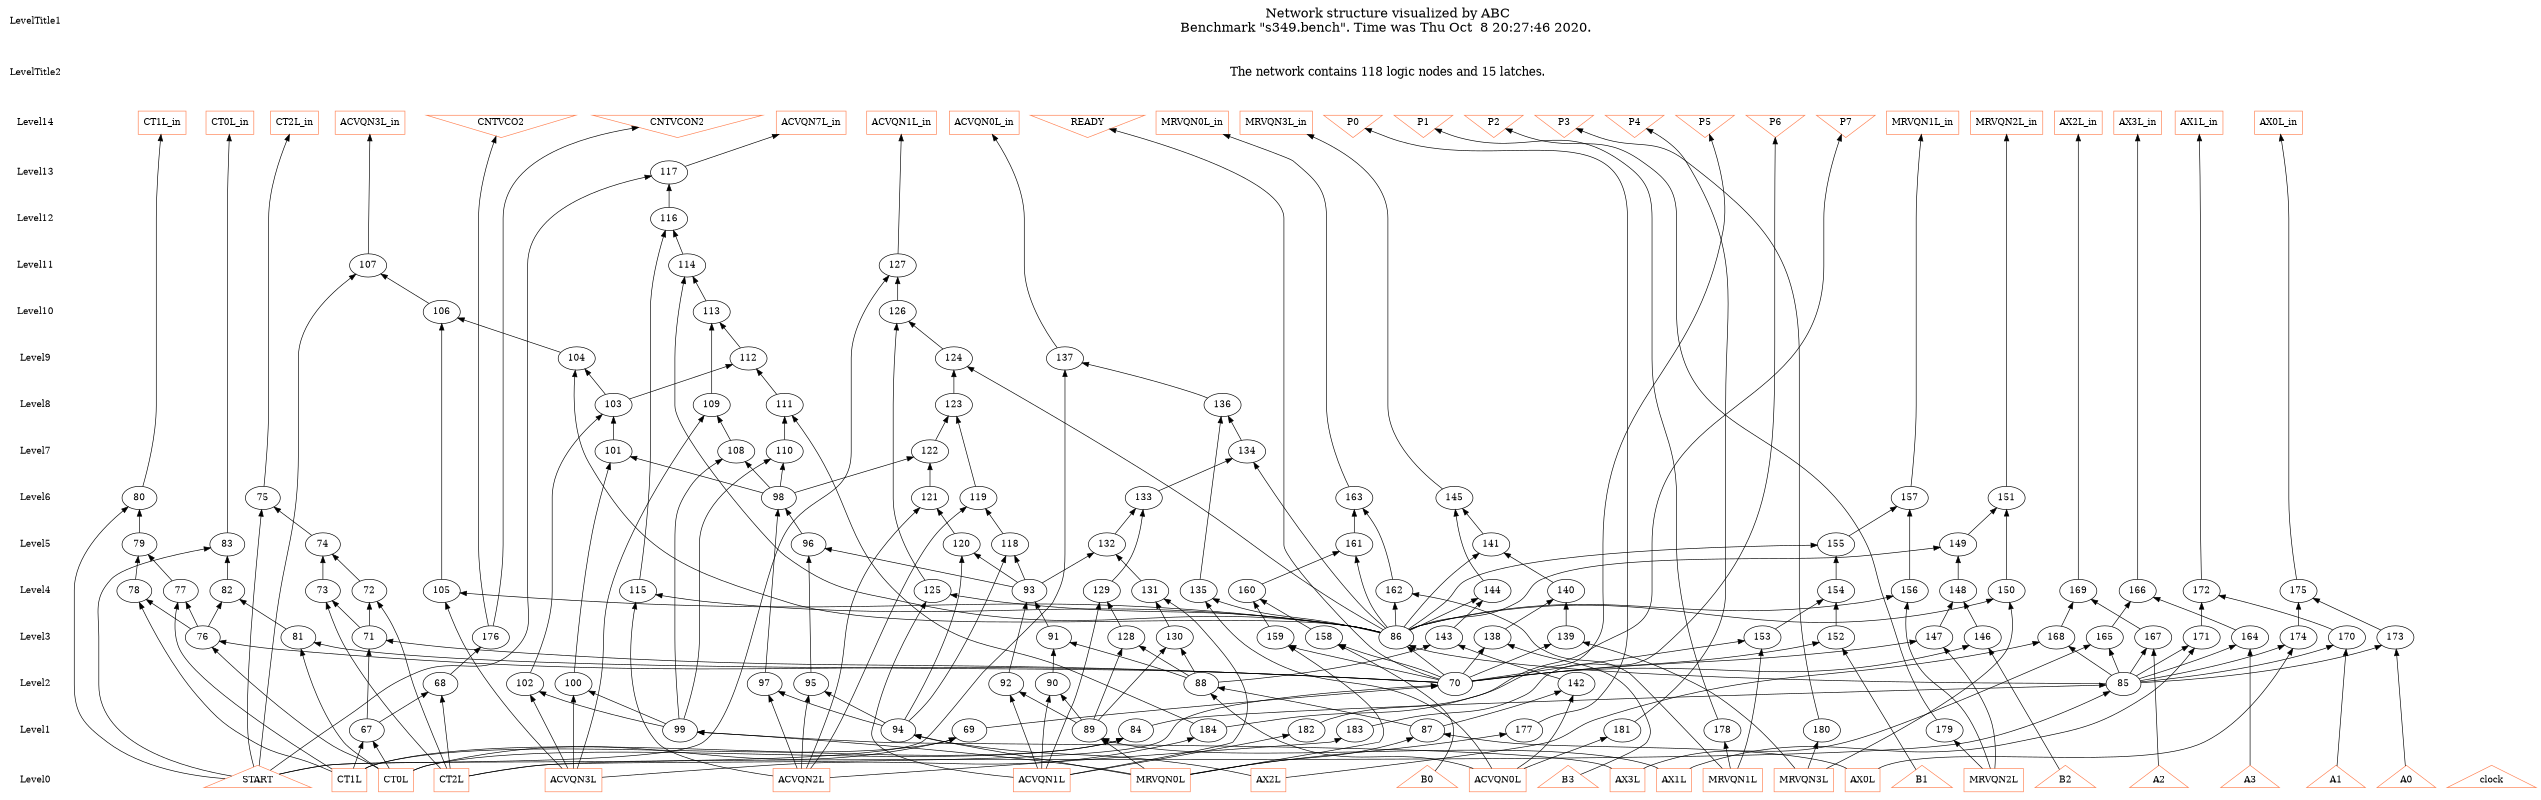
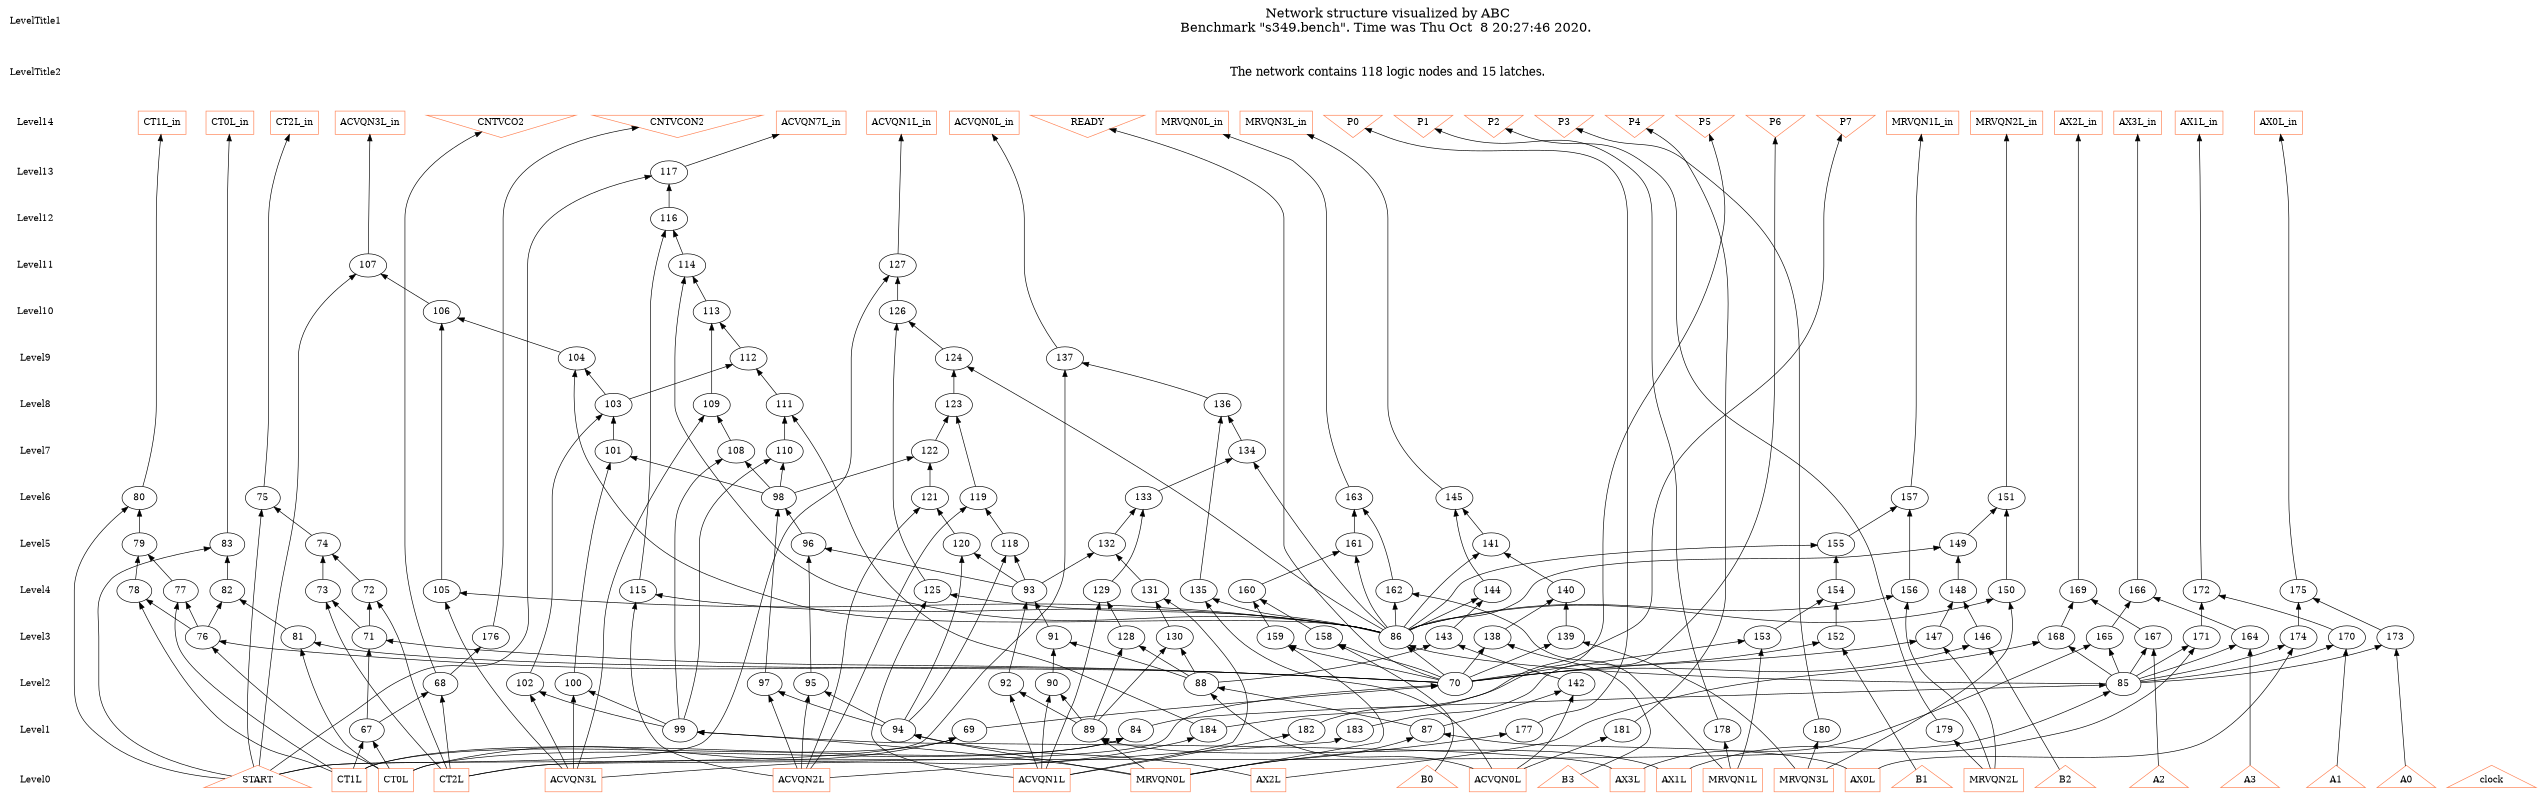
(479, 384) -> (405, 390)
